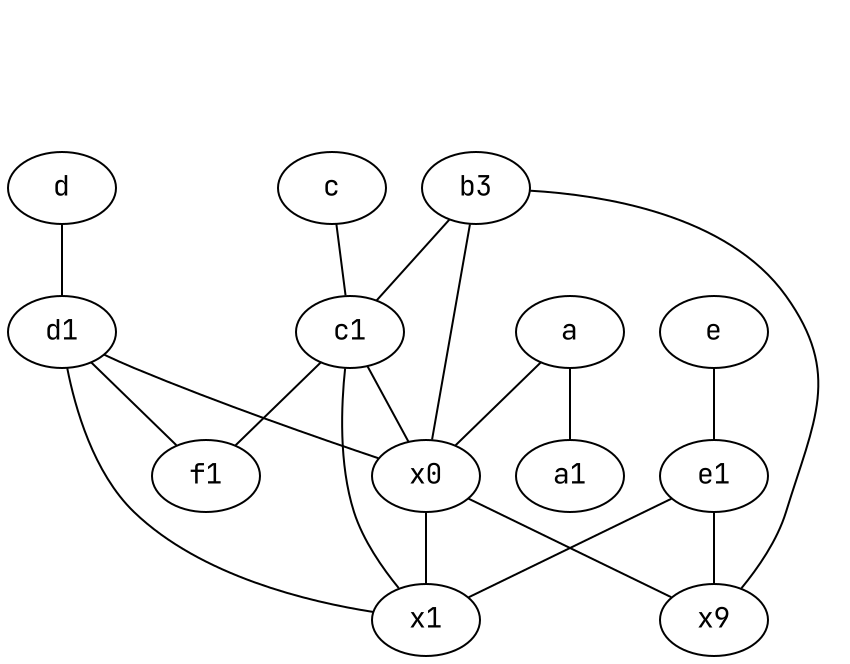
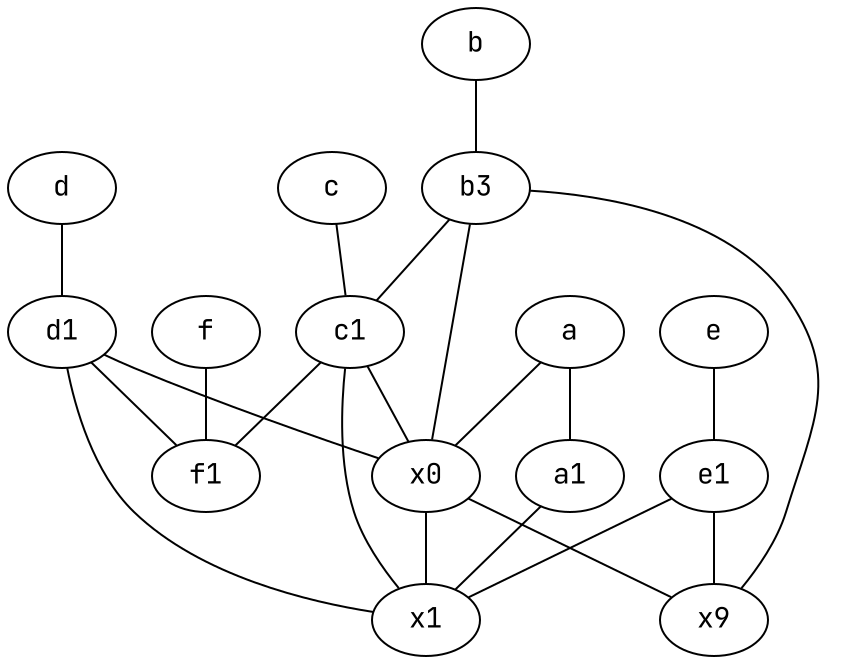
none -> (476, 44)
none -> (206, 332)
none -> (498, 548)
